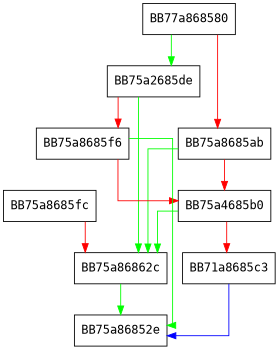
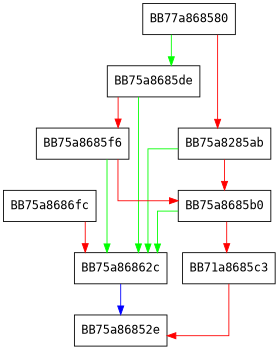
(154, 81) -> (154, 81)
(225, 144) -> (225, 144)
(50, 206) -> (50, 206)
(225, 206) -> (225, 206)
(173, 222) -> (107, 202)
(121, 295) -> (121, 295)
(228, 336) -> (228, 336)
